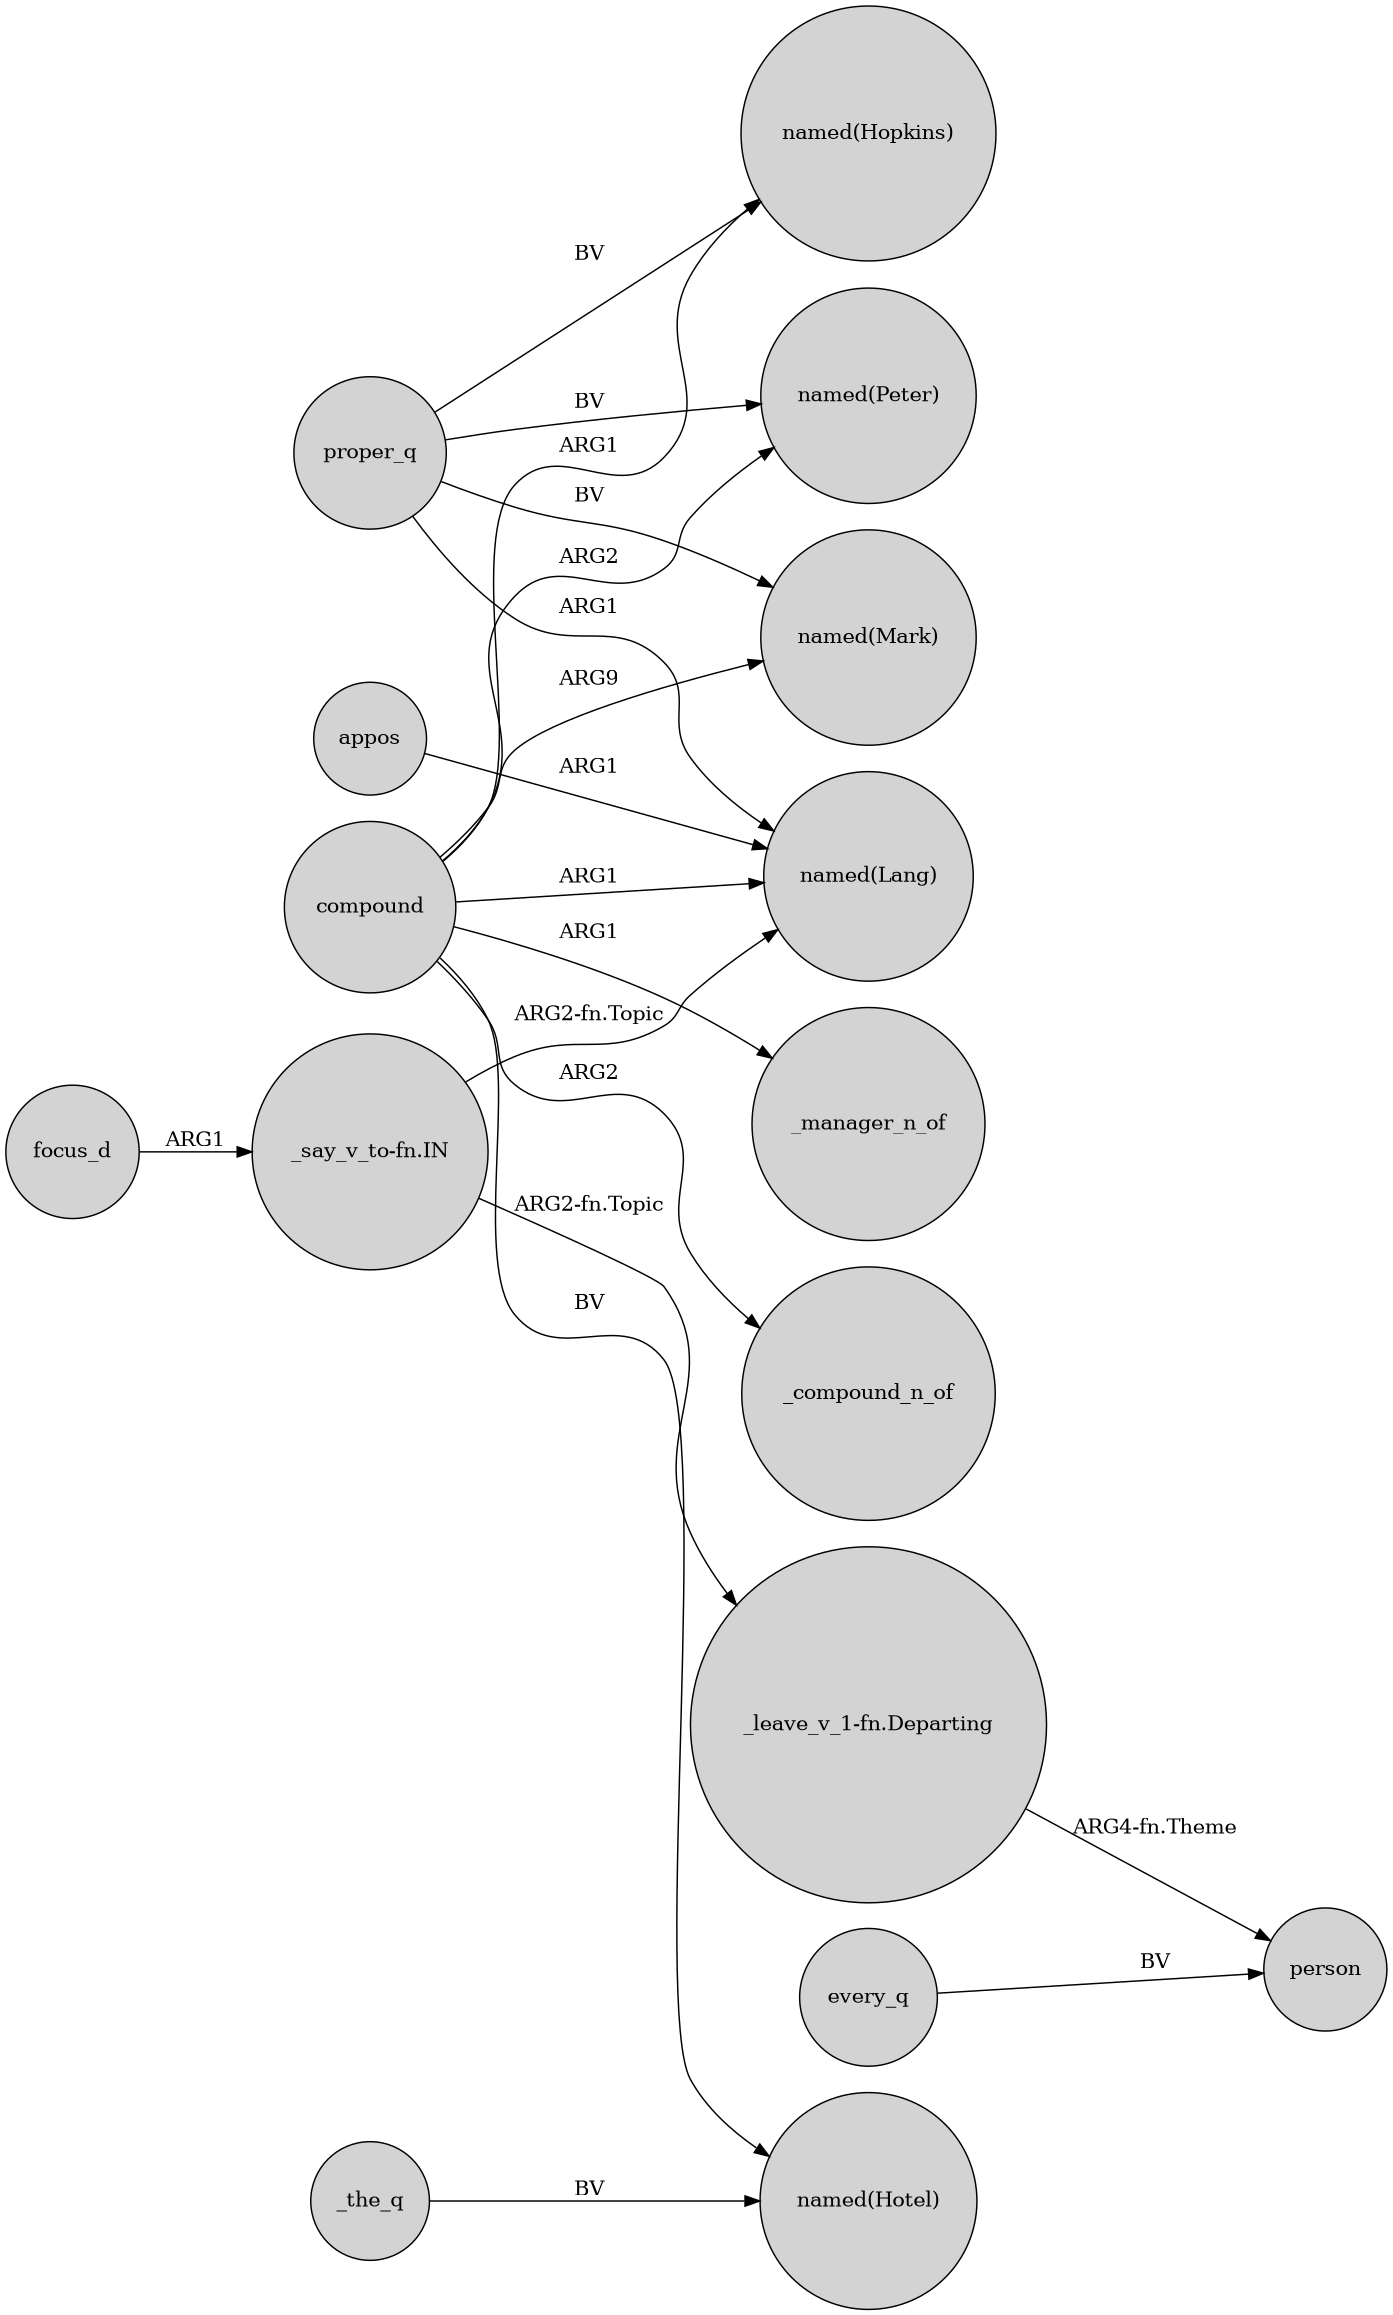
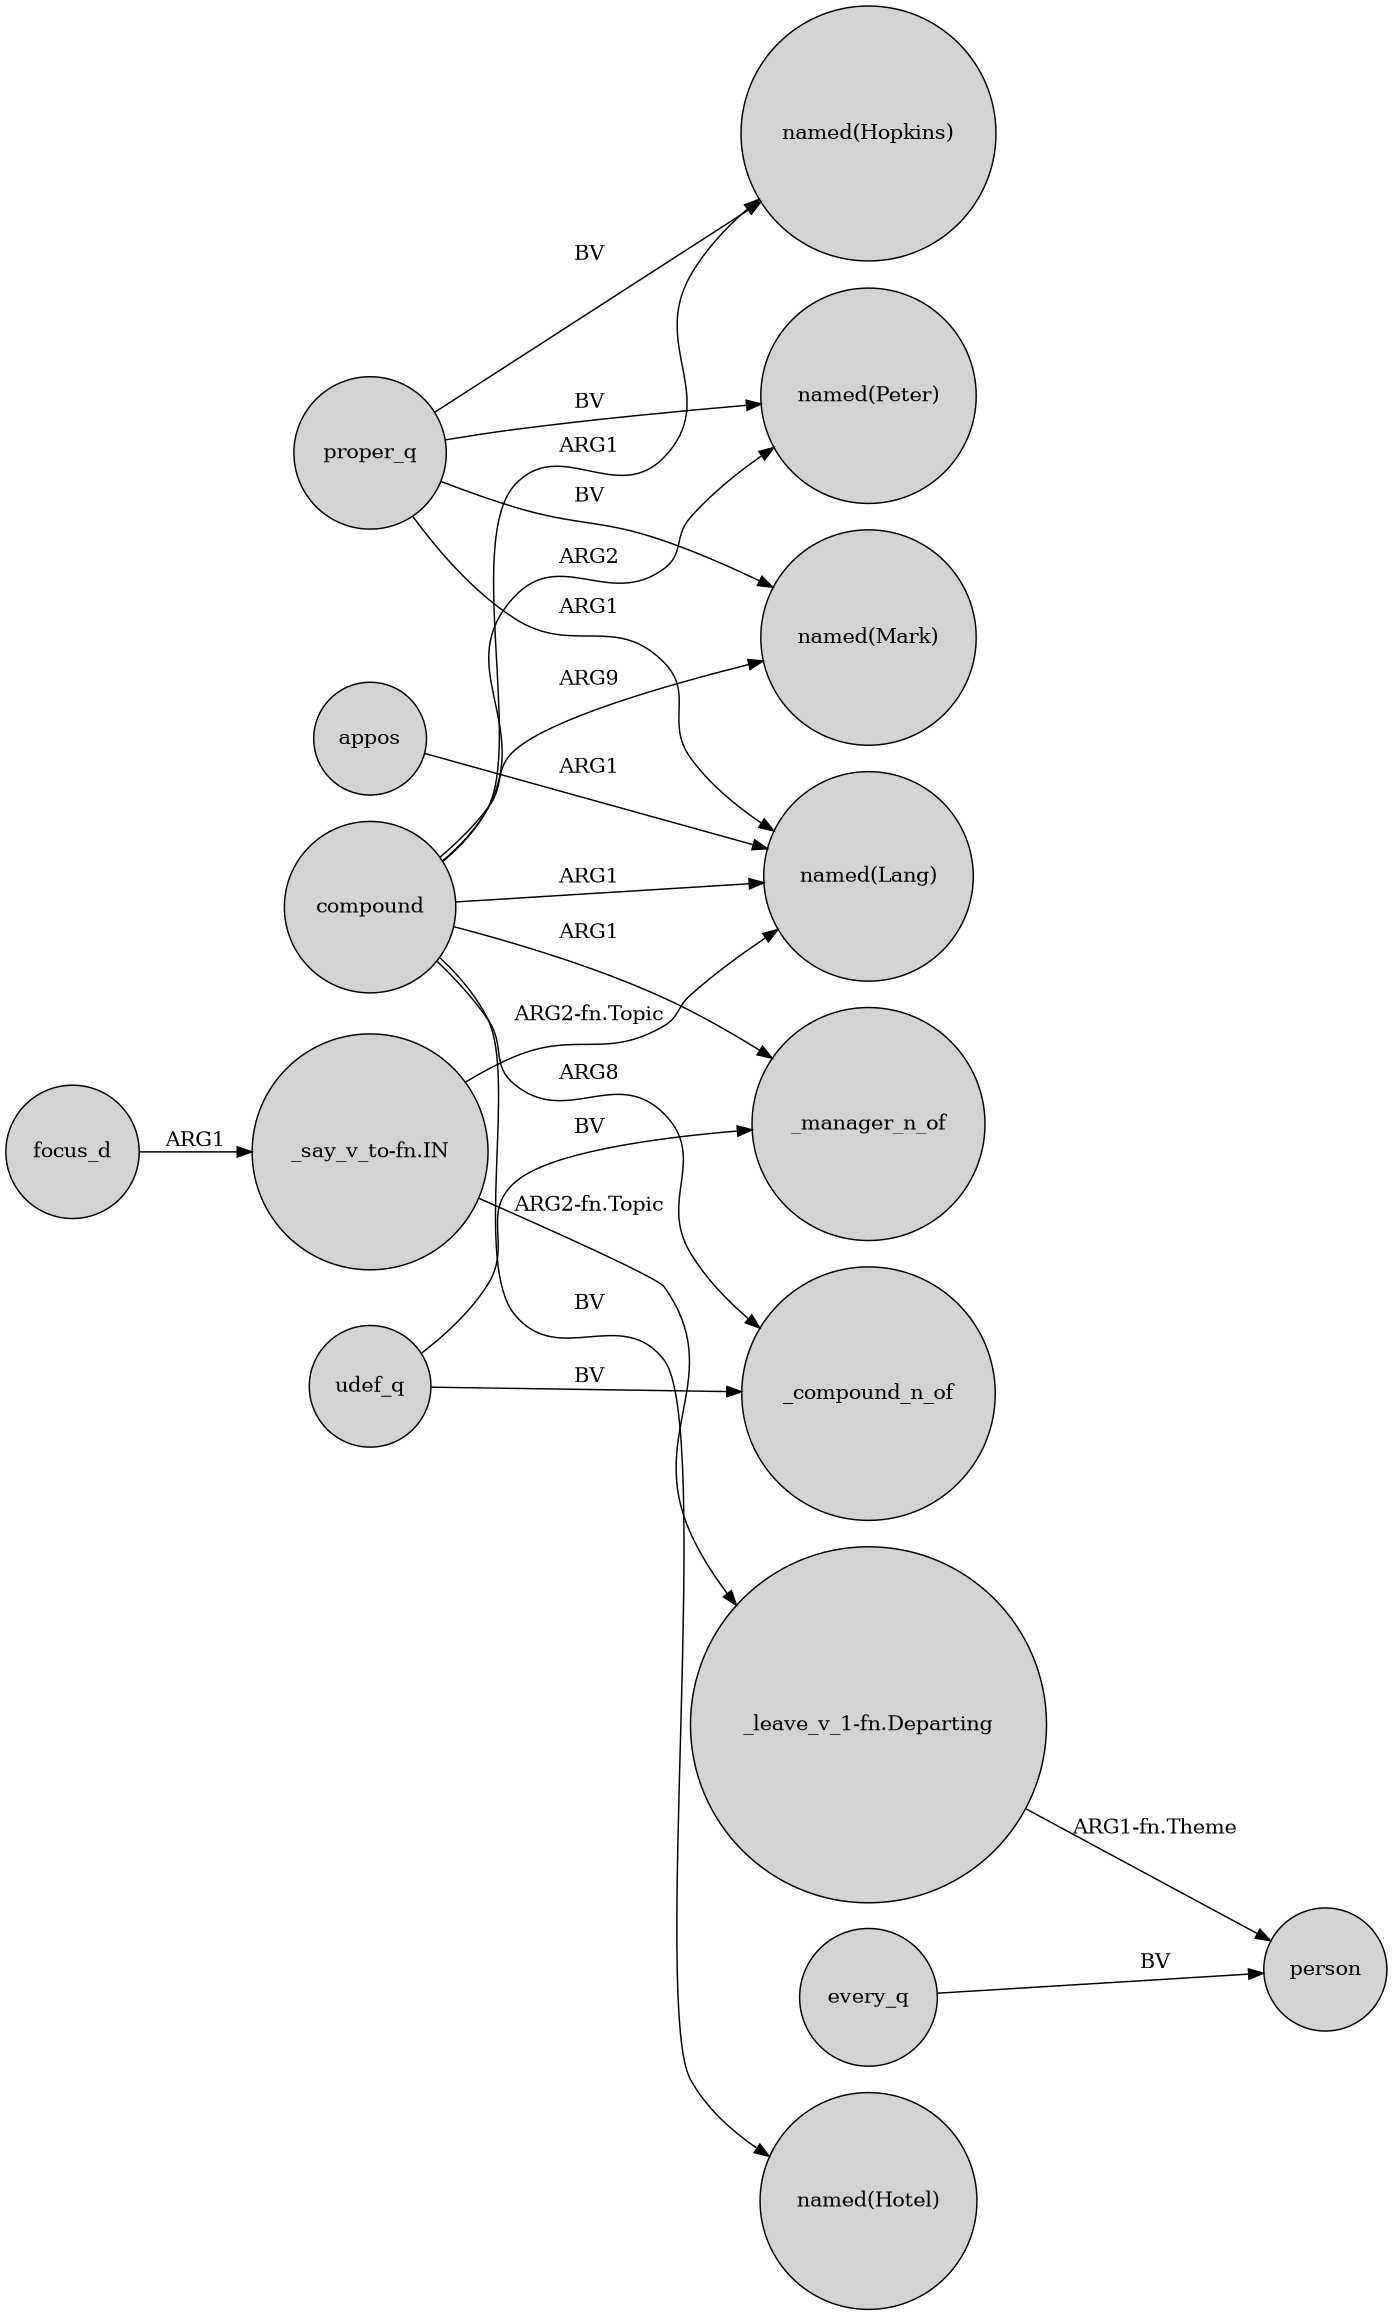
(589, 1073) -> (589, 1073)
none -> (370, 1386)
(1155, 1828) -> (1155, 1828)
(370, 2201) -> none
